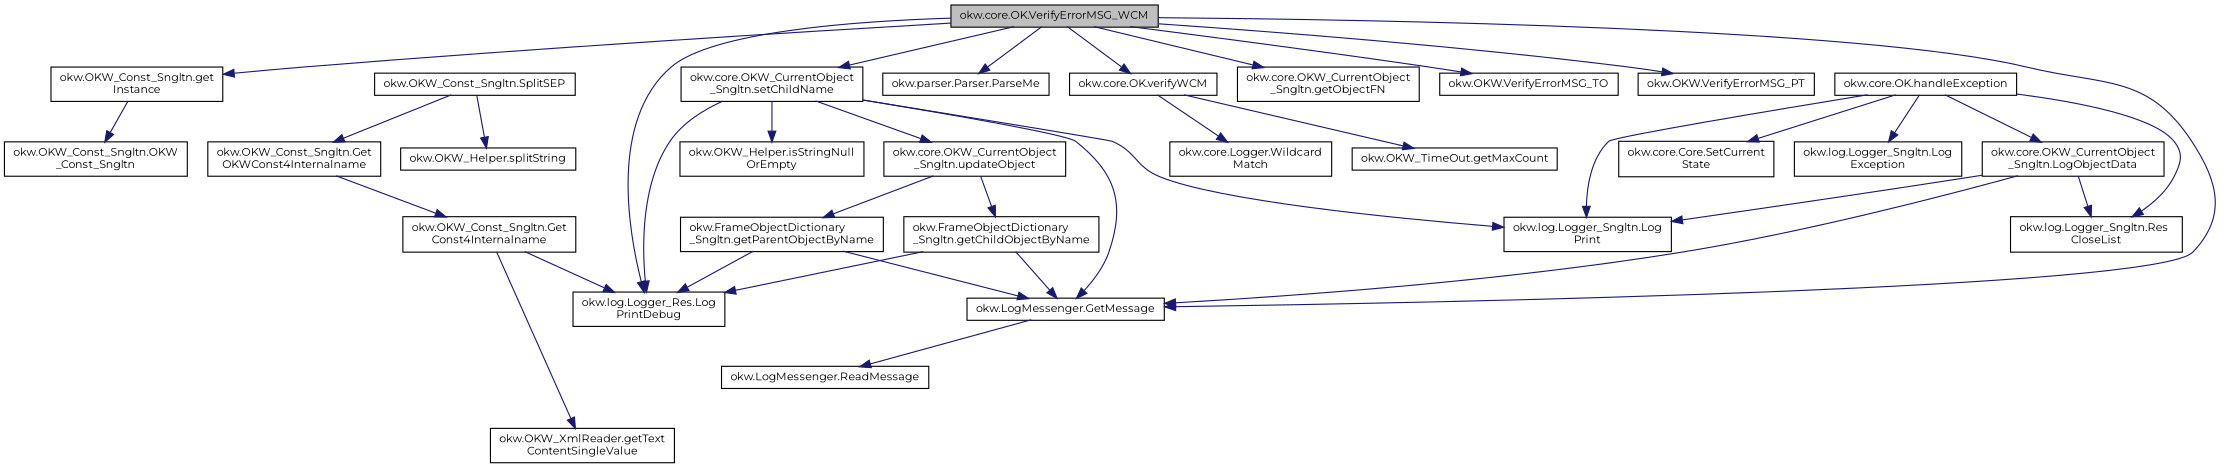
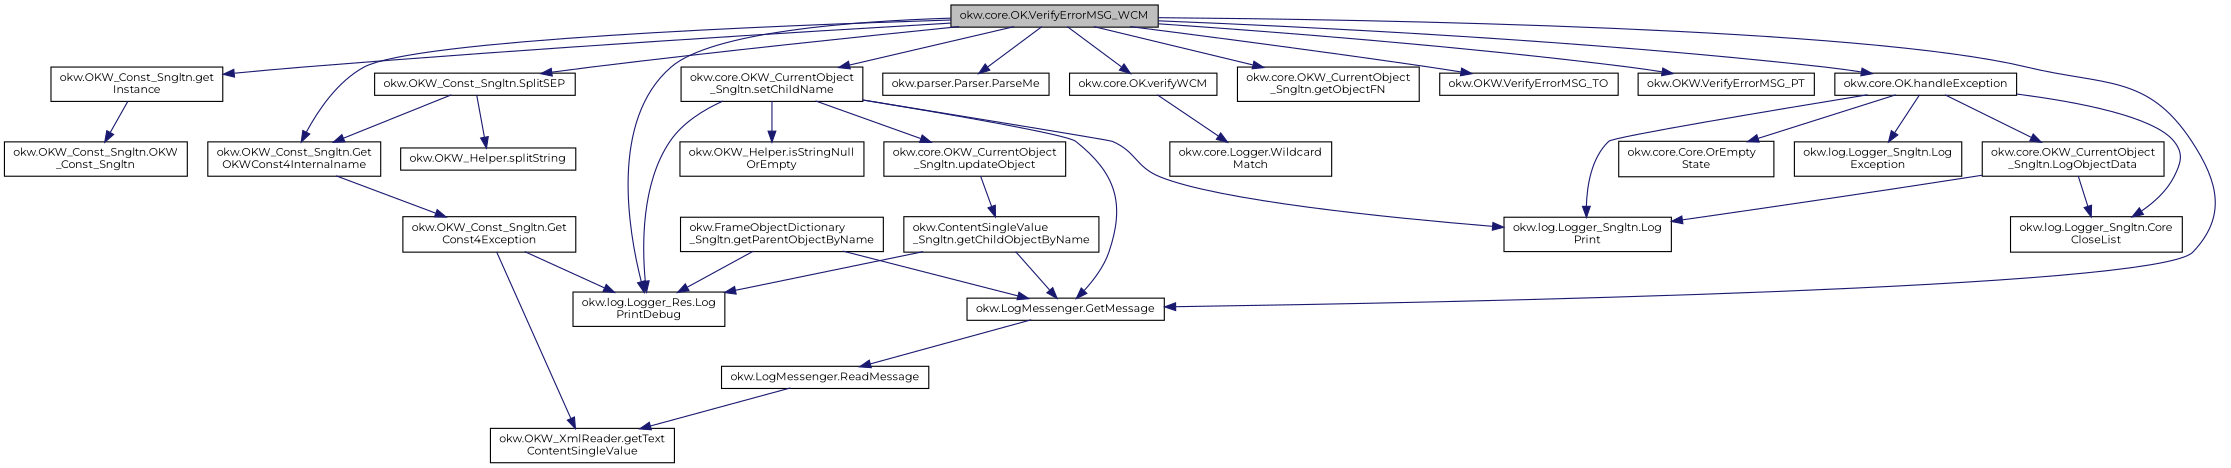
none -> (612, 35)
none -> (1510, 40)
none -> (755, 48)
(1455, 159) -> none
(1696, 159) -> (1696, 159)
(884, 195) -> none
(489, 234) -> (489, 234)
(1001, 234) -> (1001, 234)
(2096, 234) -> (2096, 234)
(1601, 264) -> none
none -> (720, 407)
